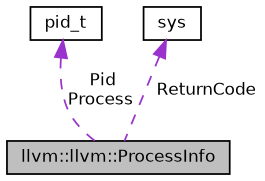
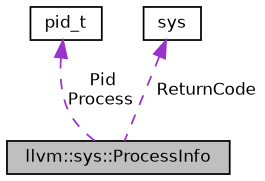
(118, 157) -> (118, 157)
